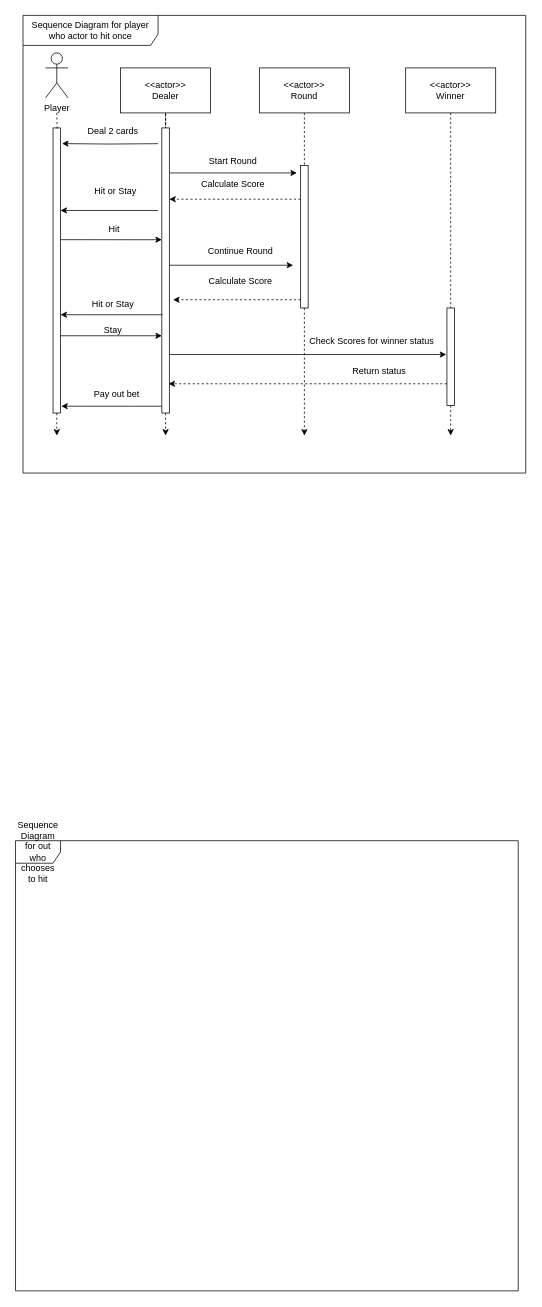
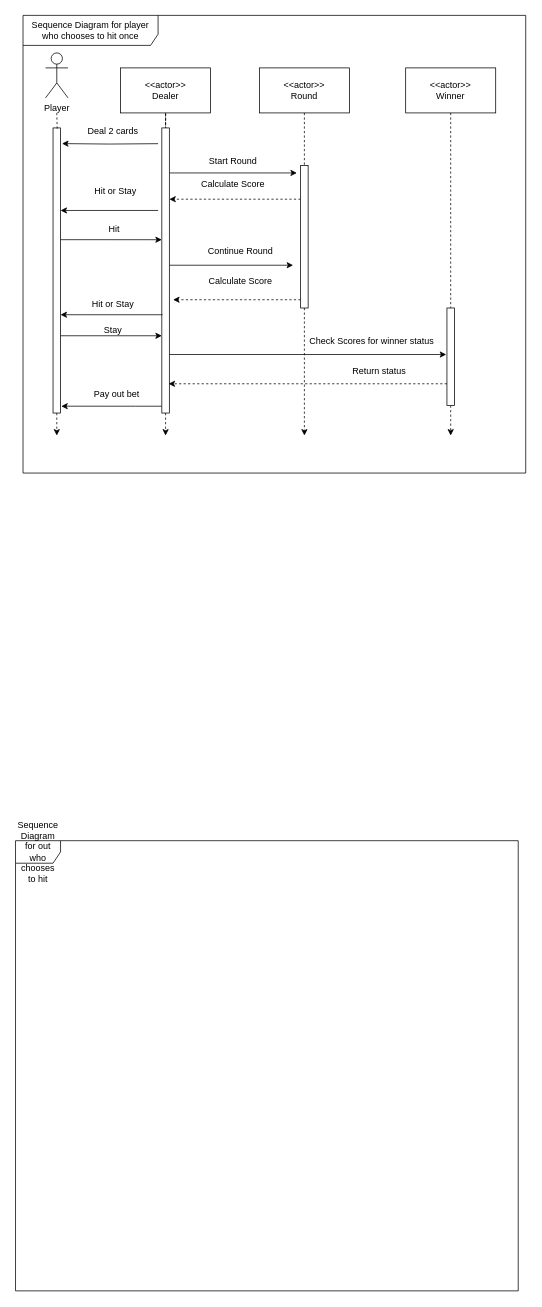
(90, 30) -> (90, 30)
